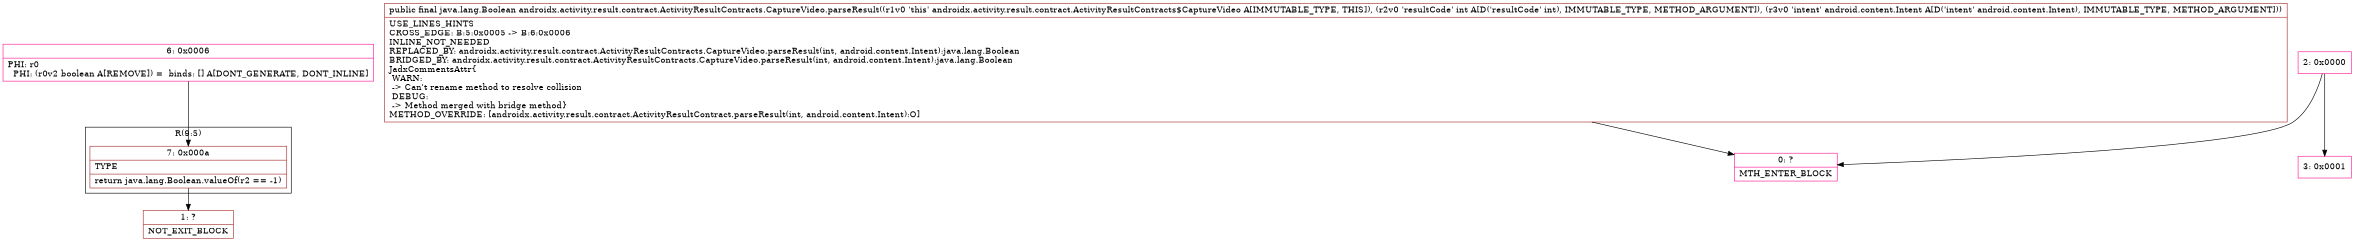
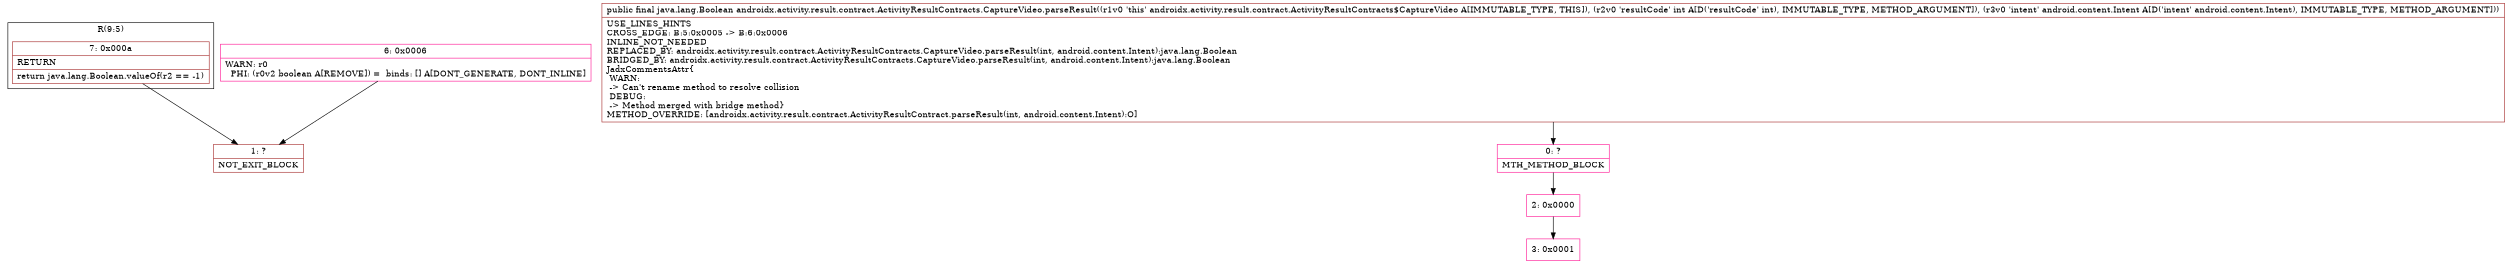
(25, 65) -> (248, 65)
(188, 111) -> (331, 111)
(2098, 151) -> (1553, 180)
(107, 167) -> (37, 62)
(1786, 174) -> (1553, 165)
